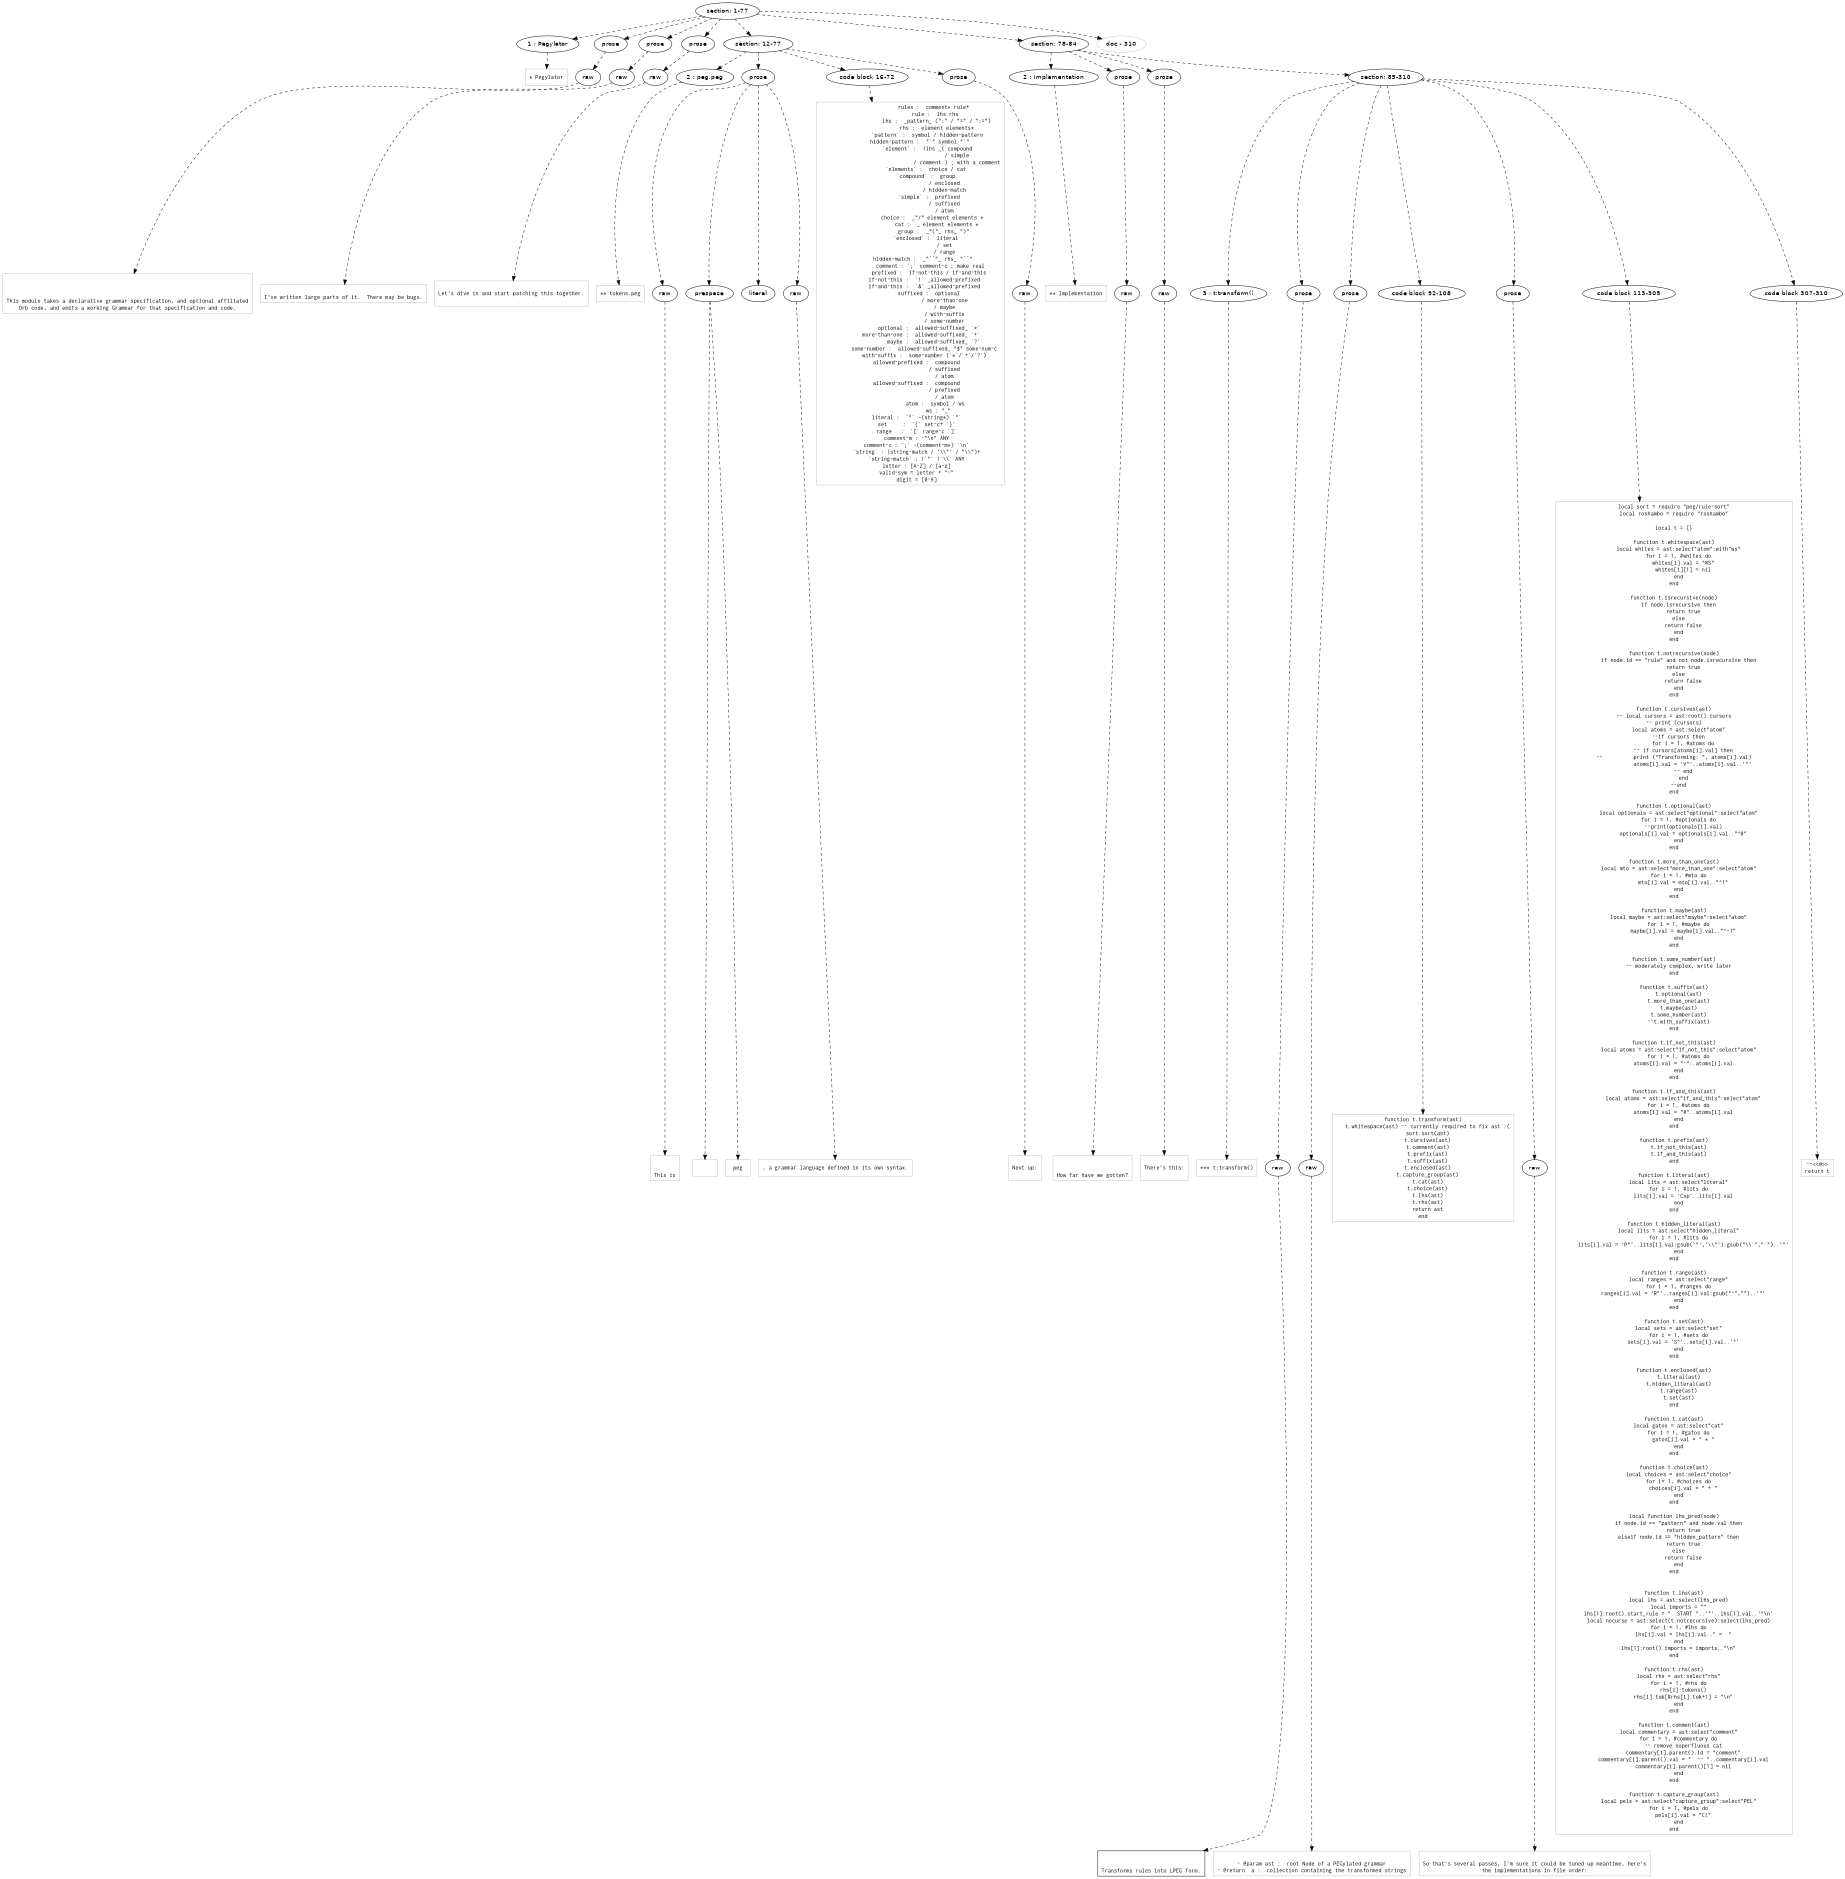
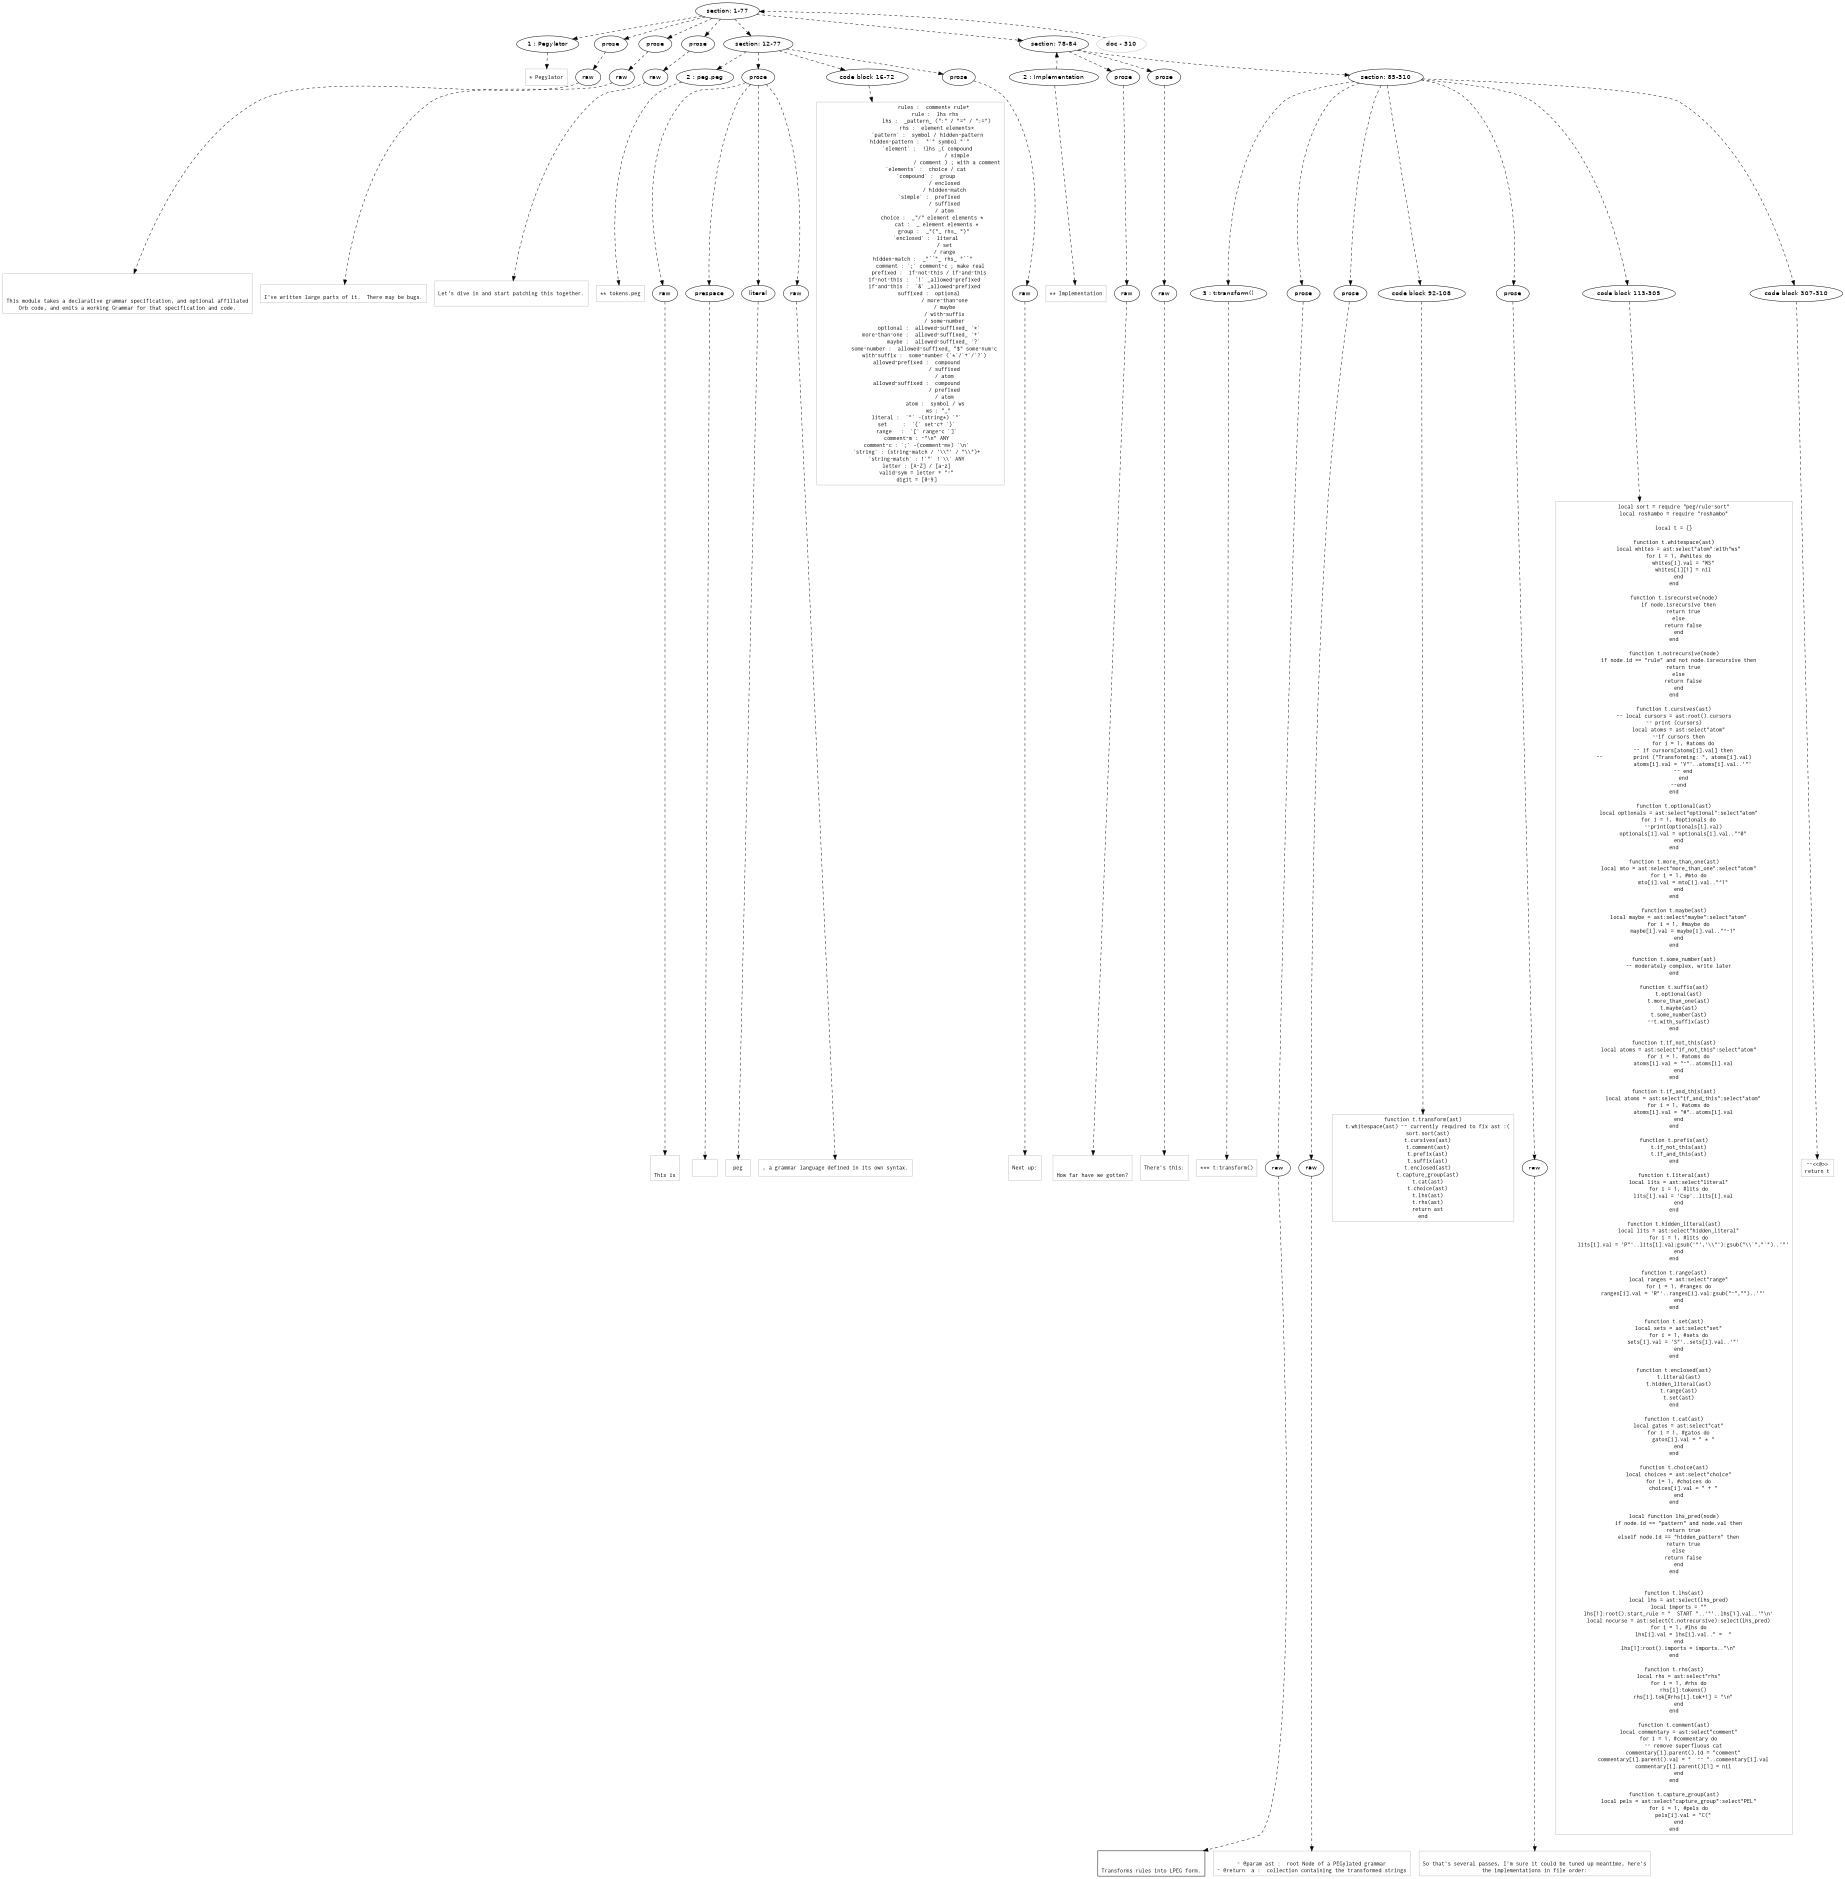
(929, 18) -> (935, 18)
(1051, 58) -> (1057, 63)
(729, 728) -> (748, 728)
